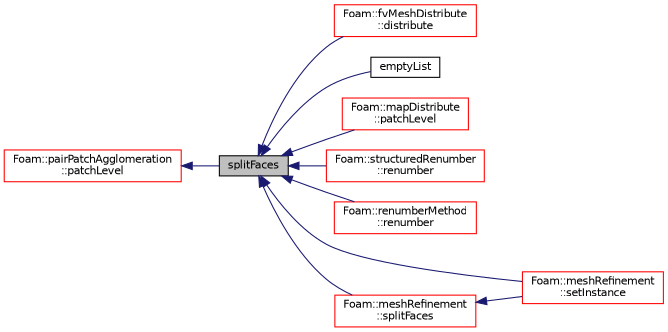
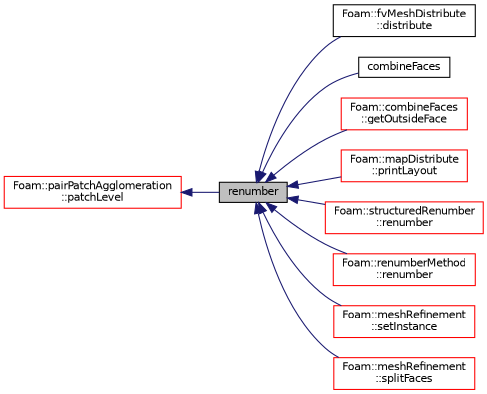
(405, 21) -> (404, 21)
(405, 67) -> (404, 67)
none -> (404, 114)
(405, 114) -> (404, 166)
(254, 166) -> (253, 192)
(504, 299) -> none
